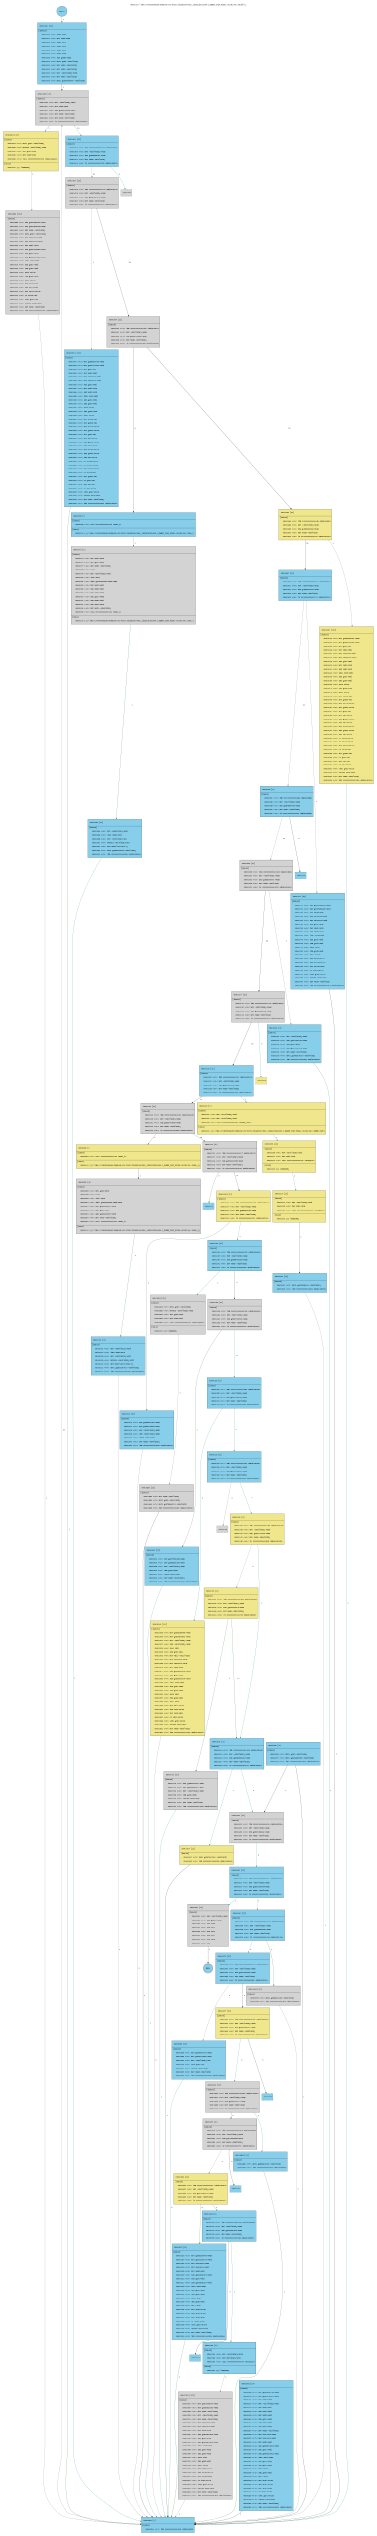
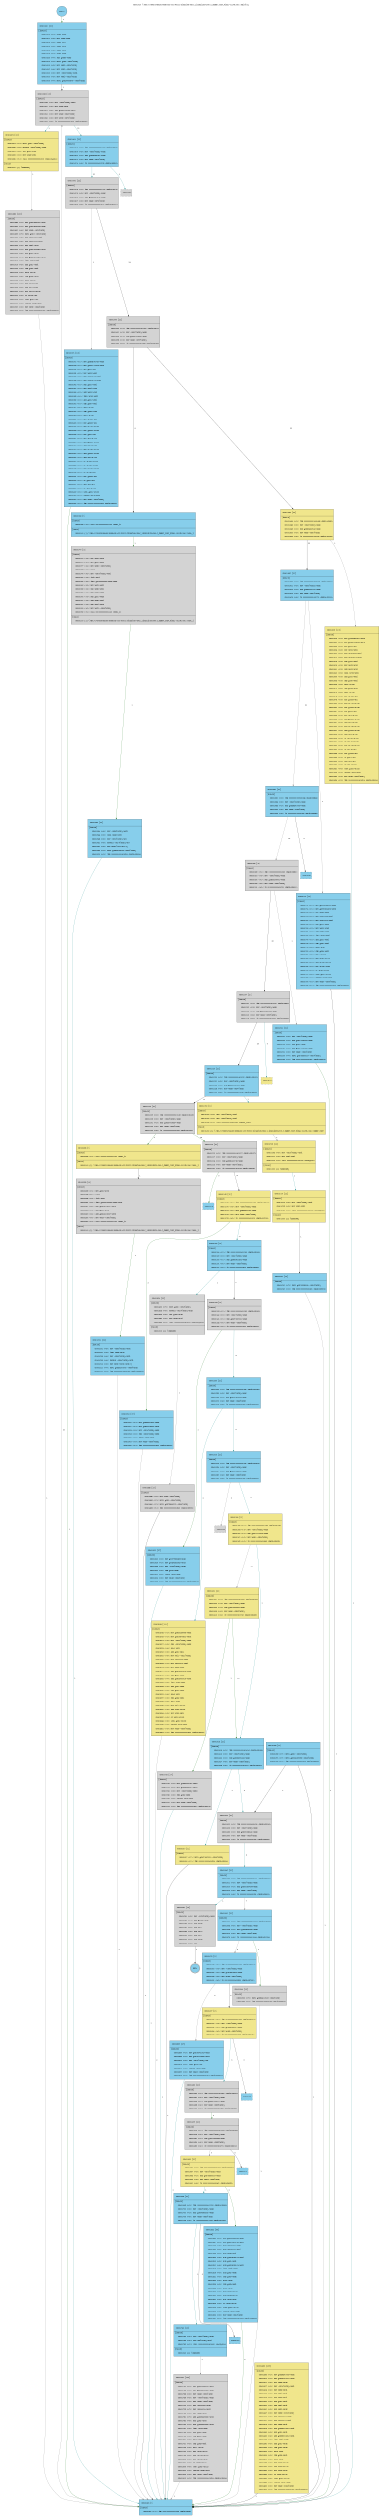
(260, 2162) -> none
(266, 2446) -> (282, 2428)
